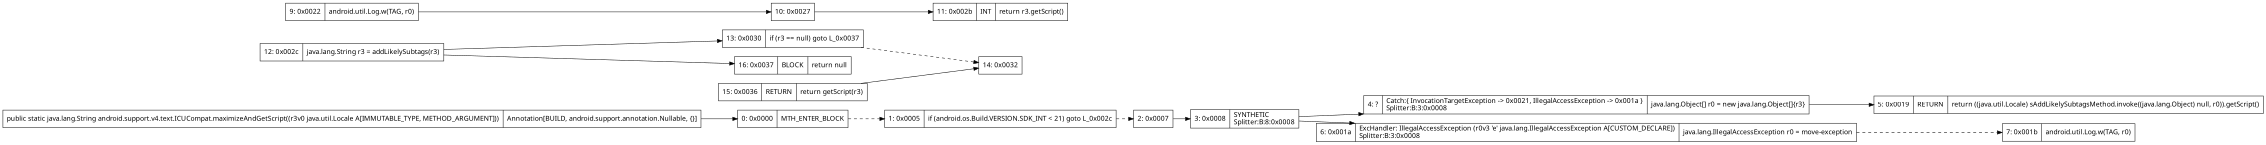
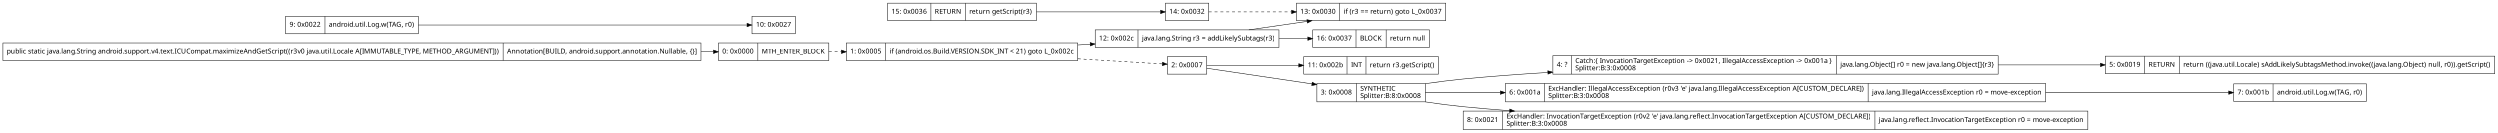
(871, 12) -> (1253, 65)
(814, 38) -> (1393, 12)
none -> (1084, 45)
(917, 55) -> (1250, 12)
none -> (1776, 120)
(1927, 132) -> (2137, 93)
